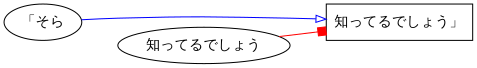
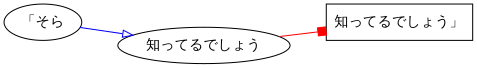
(199, 17) -> (101, 31)
